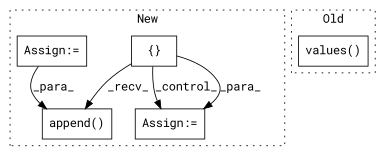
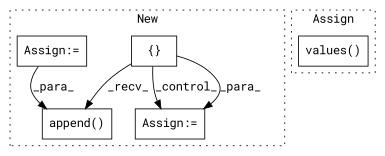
(333, 20) -> (333, 20)
